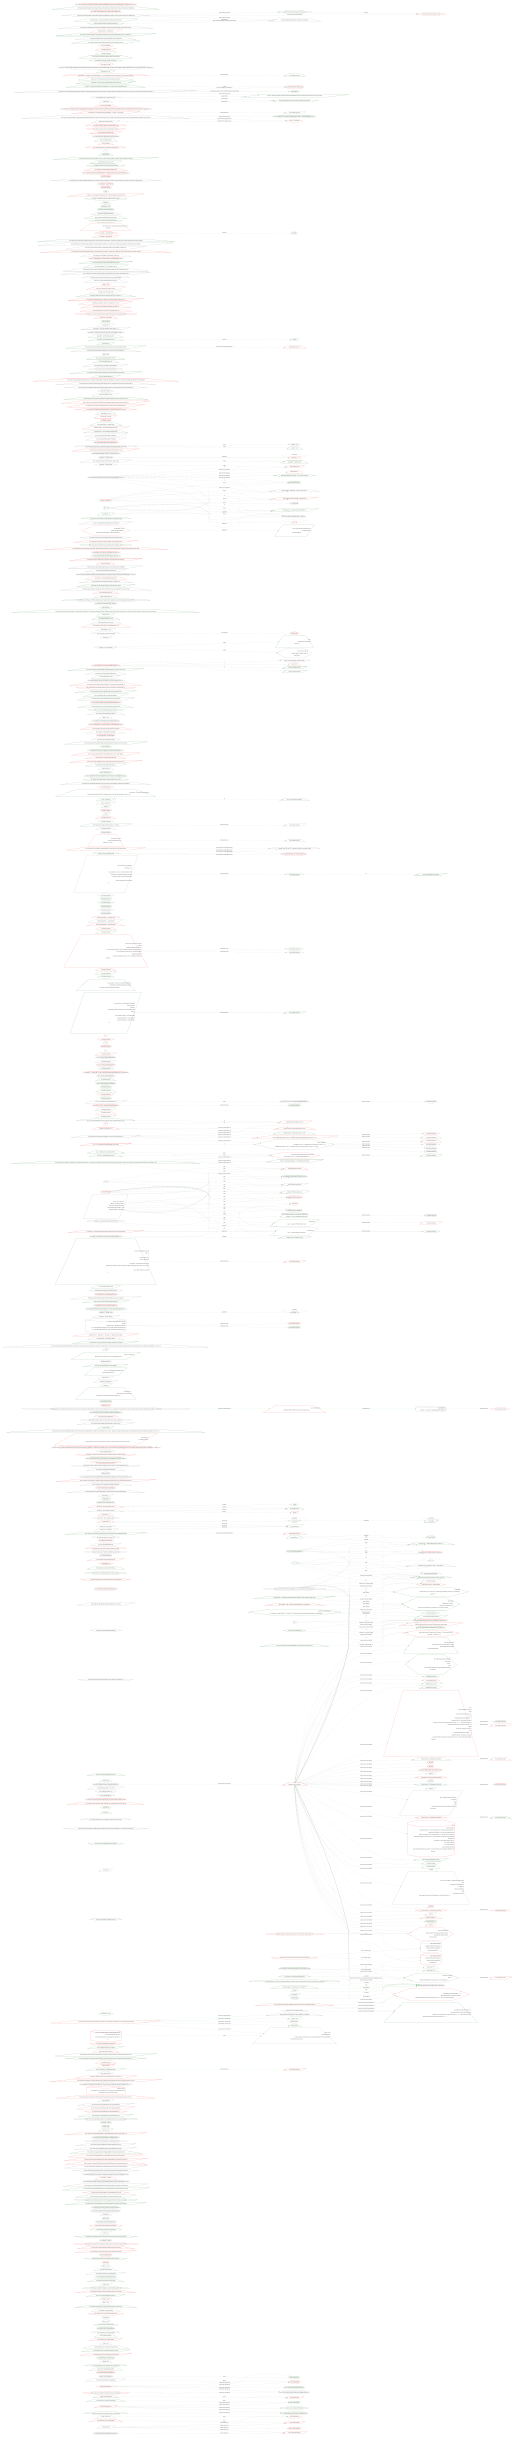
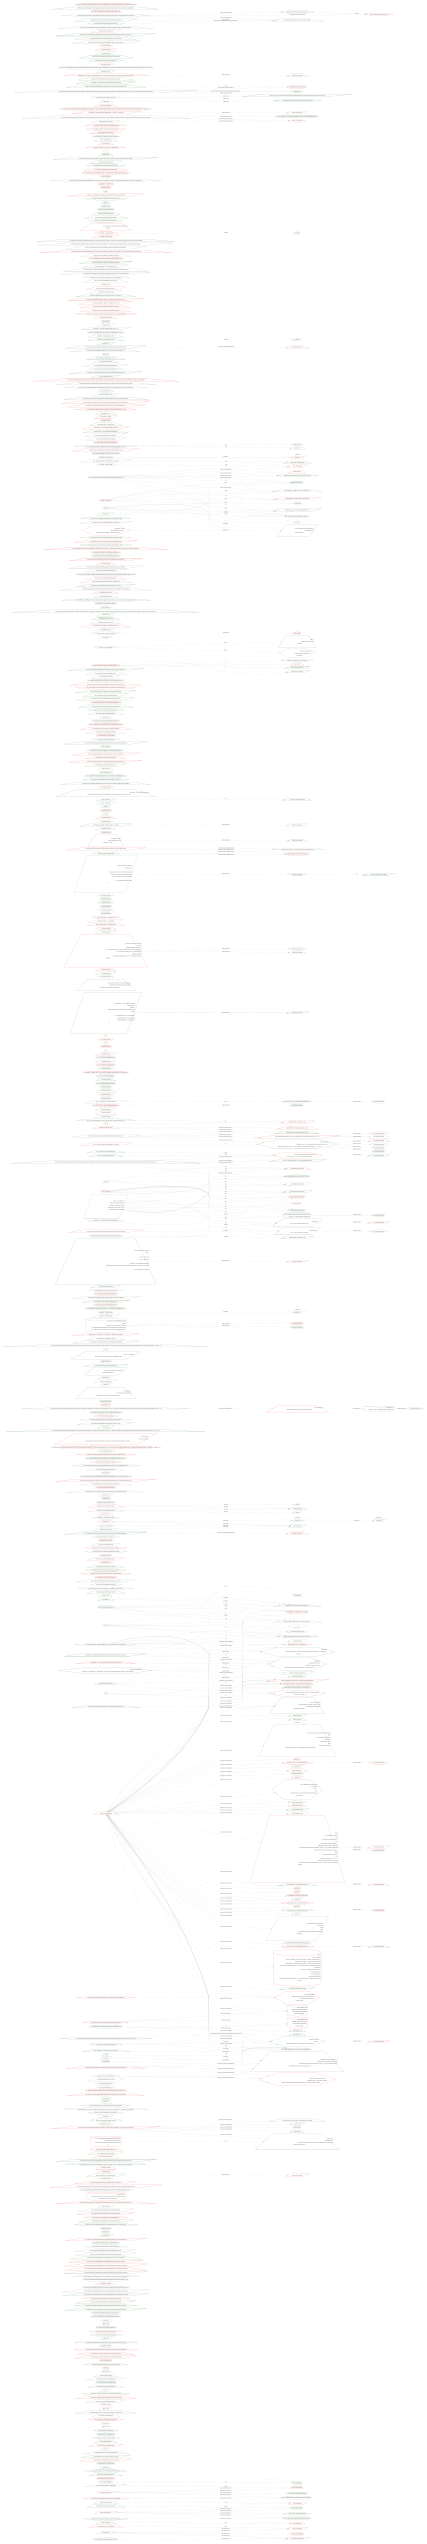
(201, 1784) -> (180, 1903)
